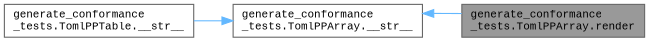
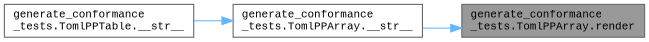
(448, 13) -> (437, 28)
